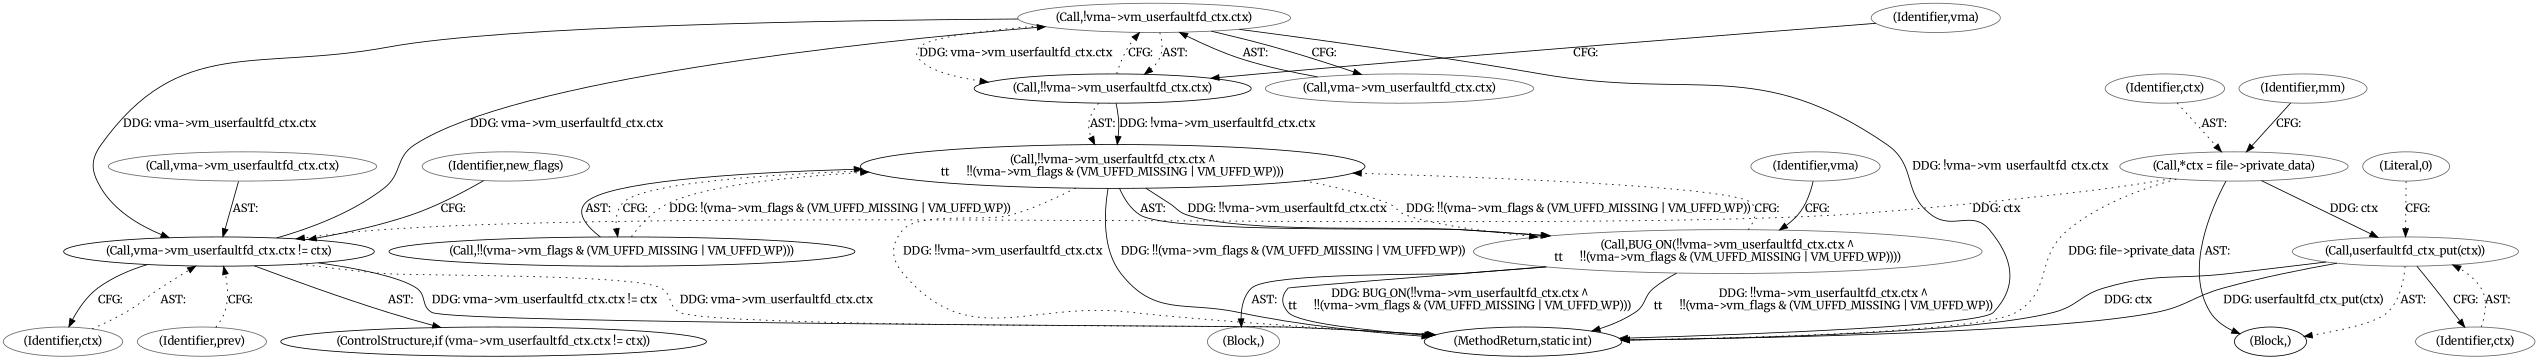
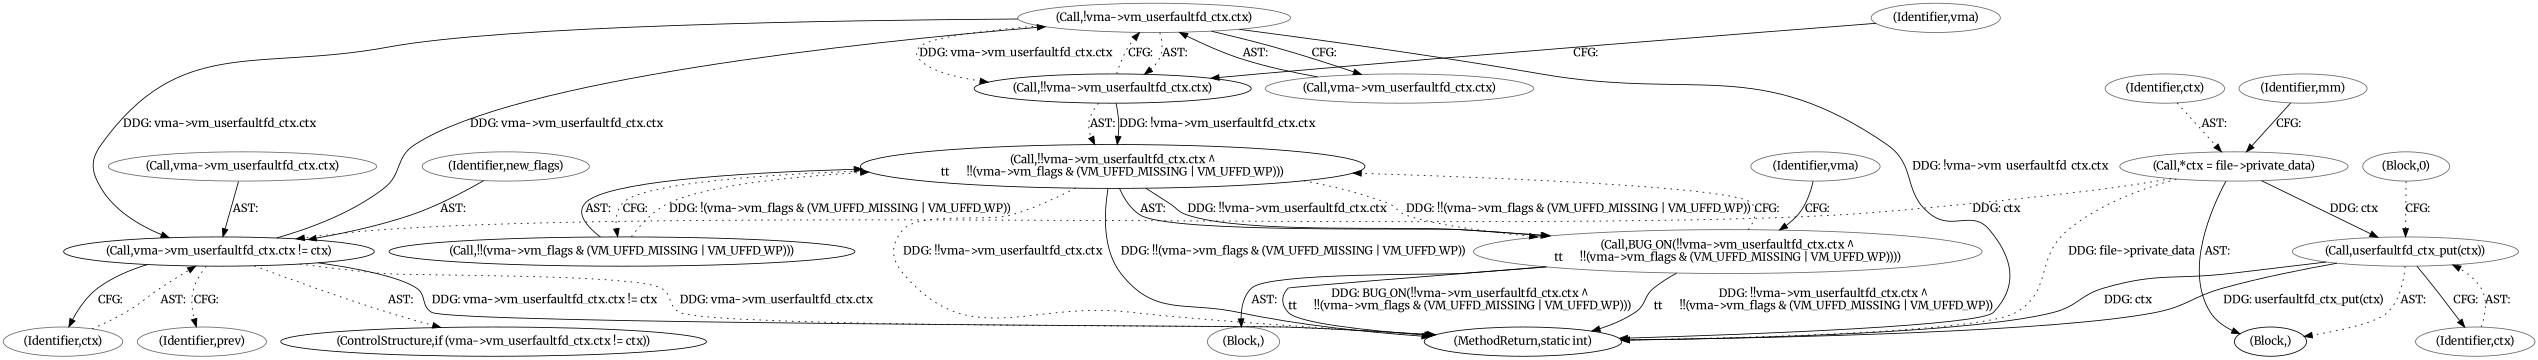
(2406, 166) -> (2406, 166)
(455, 209) -> (455, 209)
(343, 298) -> (343, 298)
(227, 302) -> (193, 291)
